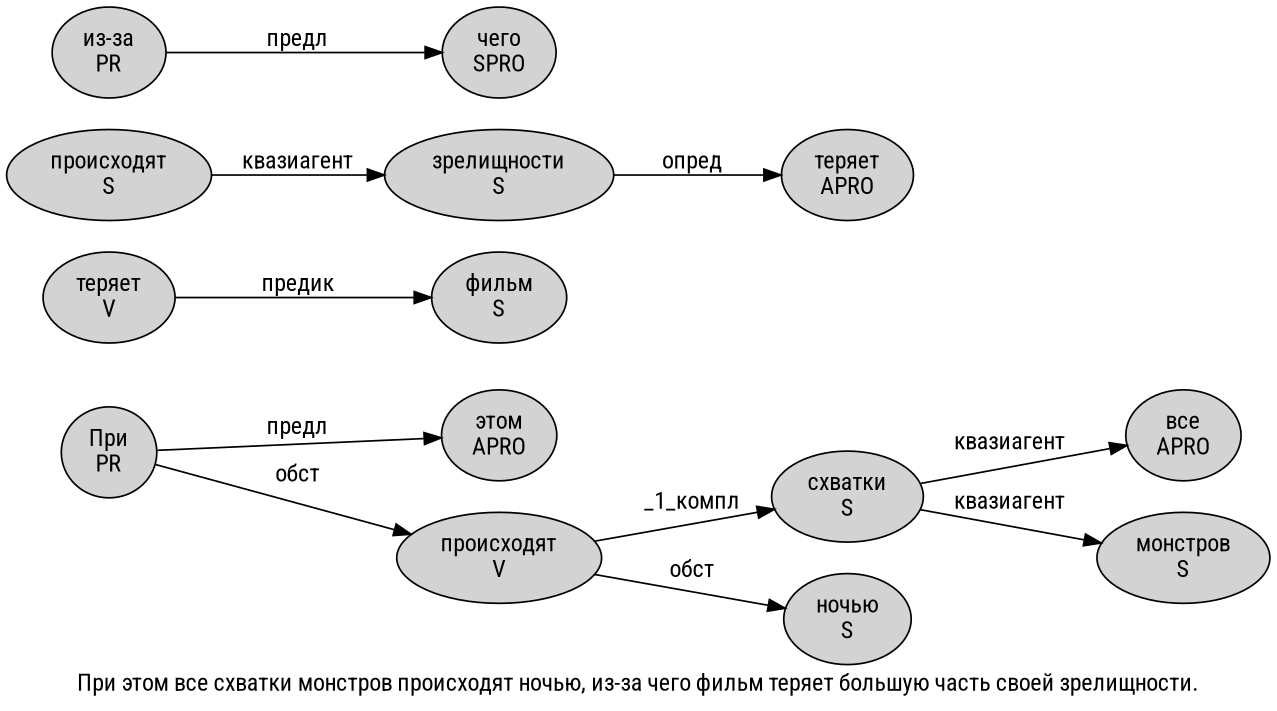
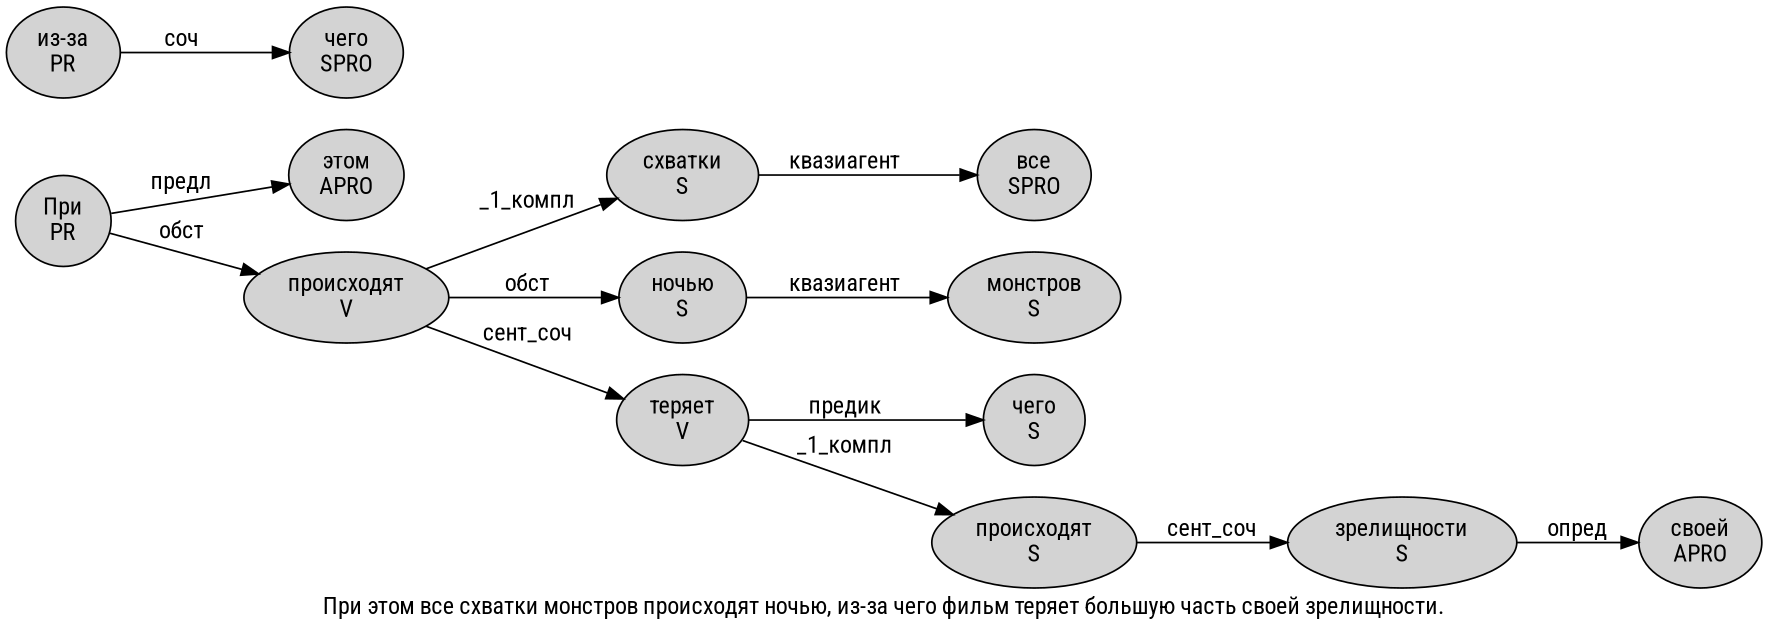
(298, 40) -> (182, 40)
(298, 162) -> (1212, 530)
(847, 175) -> (1700, 543)
(499, 298) -> (1034, 420)
none -> (517, 360)
(1183, 435) -> (1034, 175)
none -> (840, 475)
(1002, 525) -> (838, 298)
